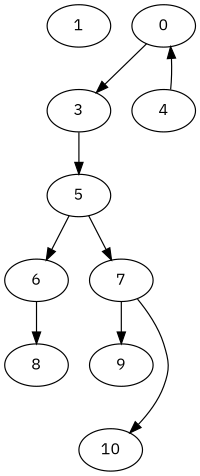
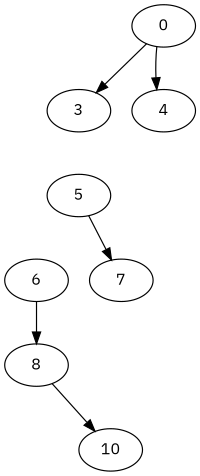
(79, 26) -> none
(172, 74) -> (156, 62)
(79, 147) -> none
(60, 233) -> none
(168, 362) -> (70, 403)
(121, 365) -> none
